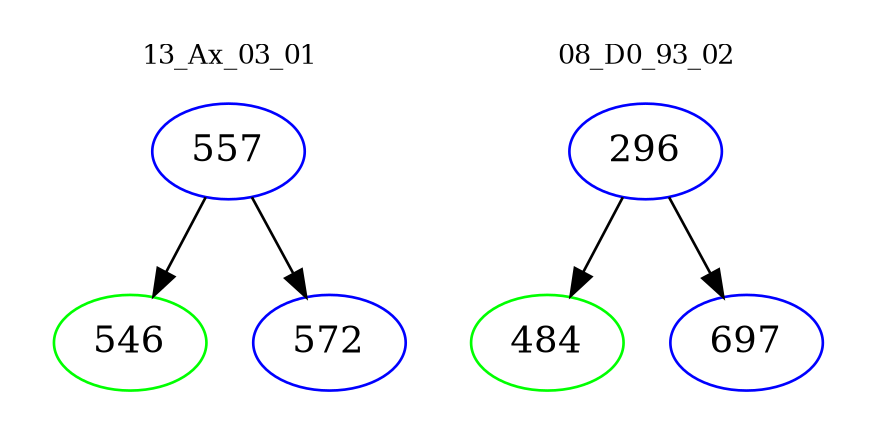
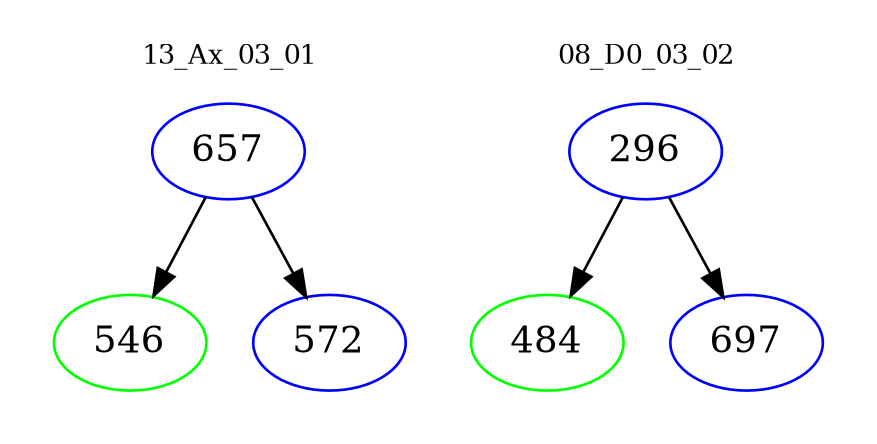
(647, 57) -> (647, 57)
(228, 151) -> (228, 151)
